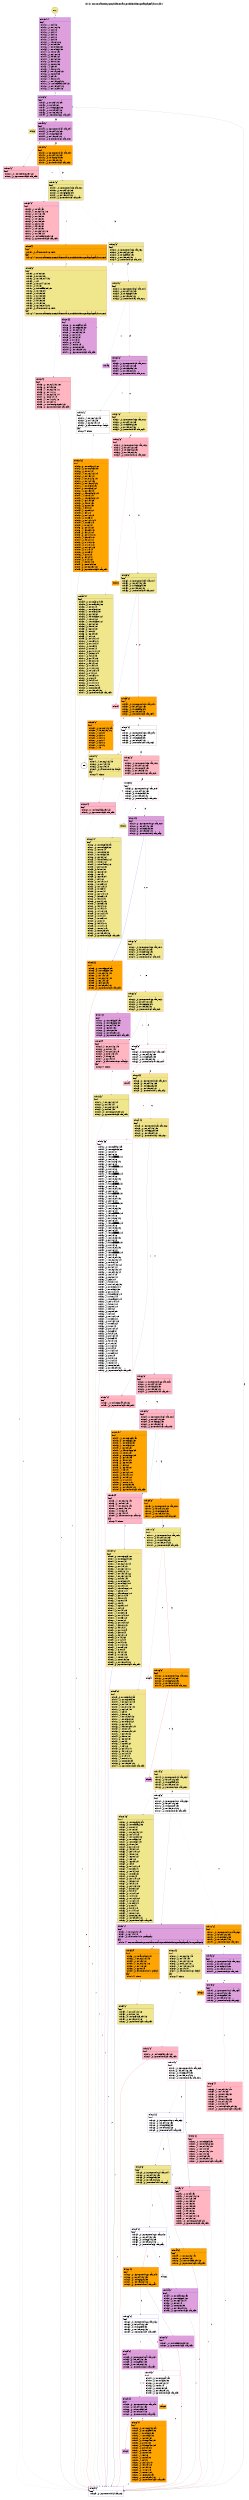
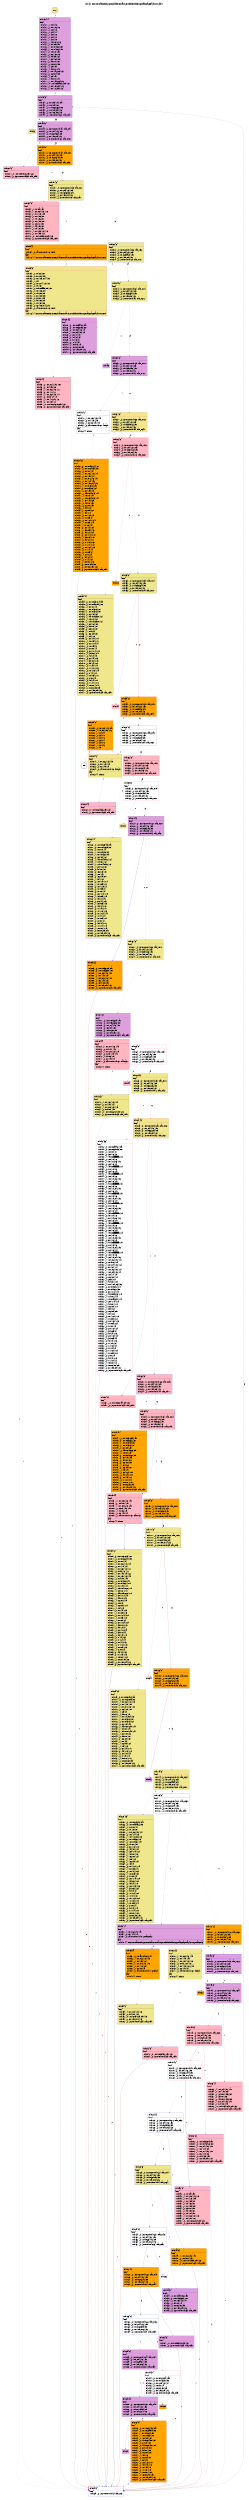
(145, 1002) -> none
none -> (204, 2035)
